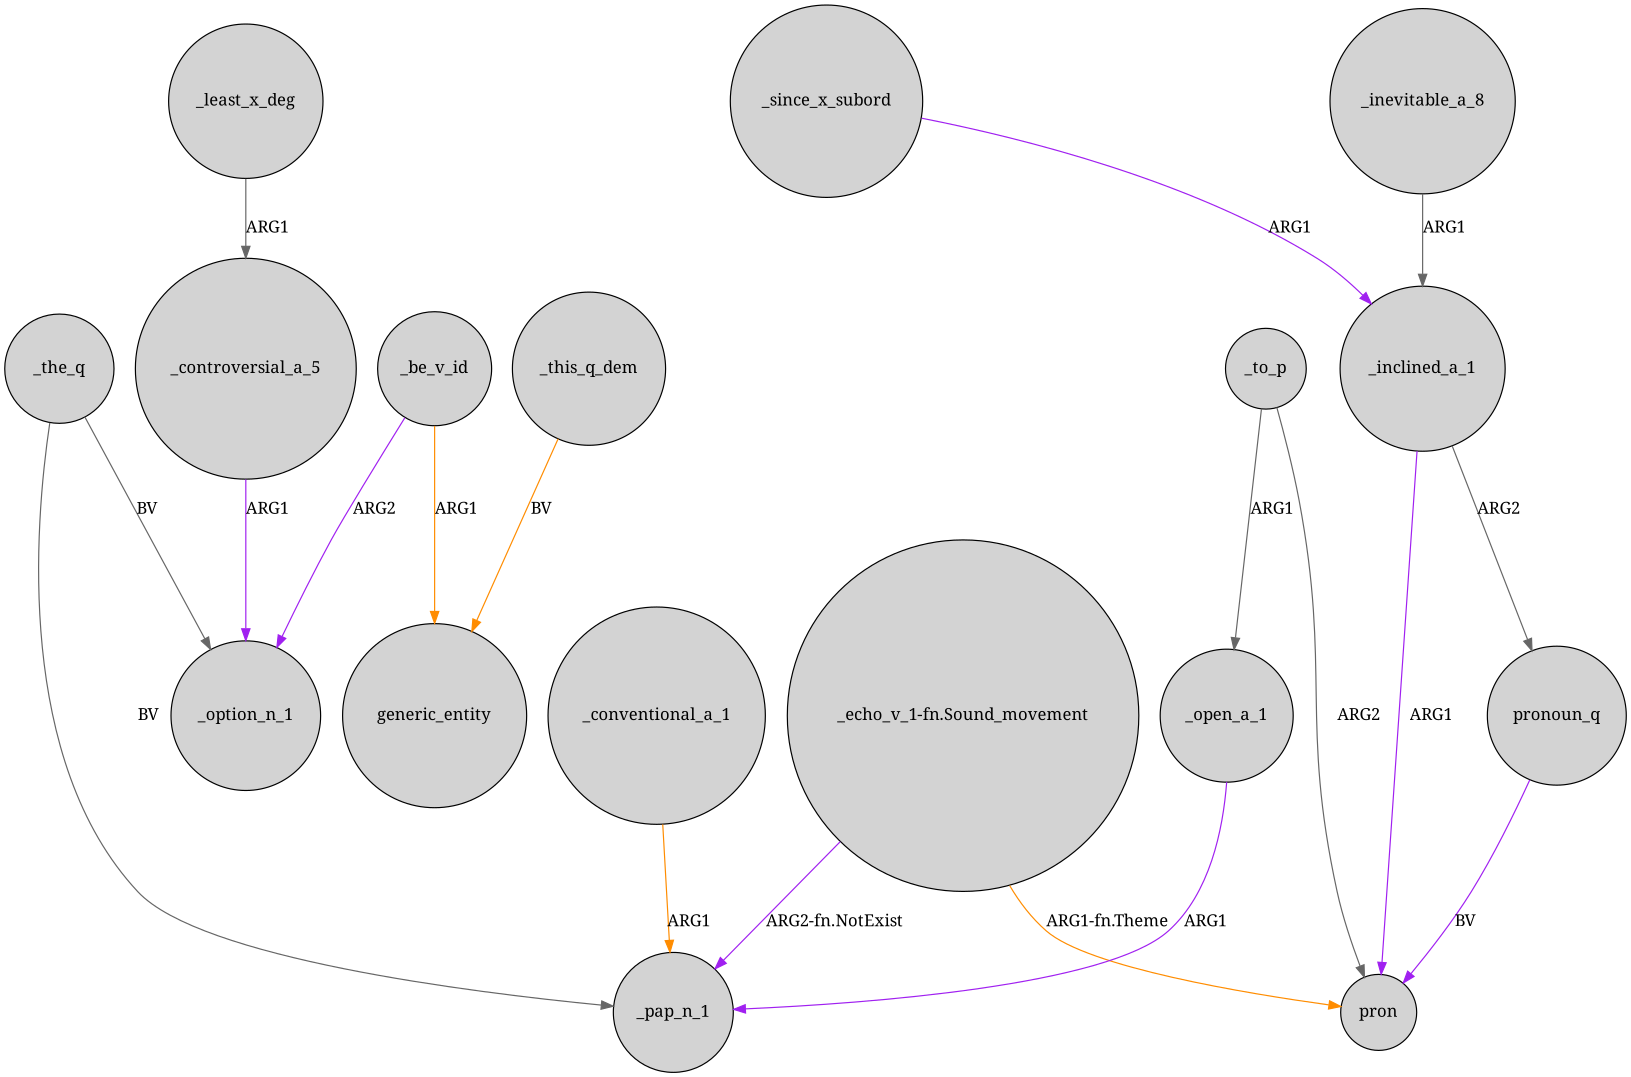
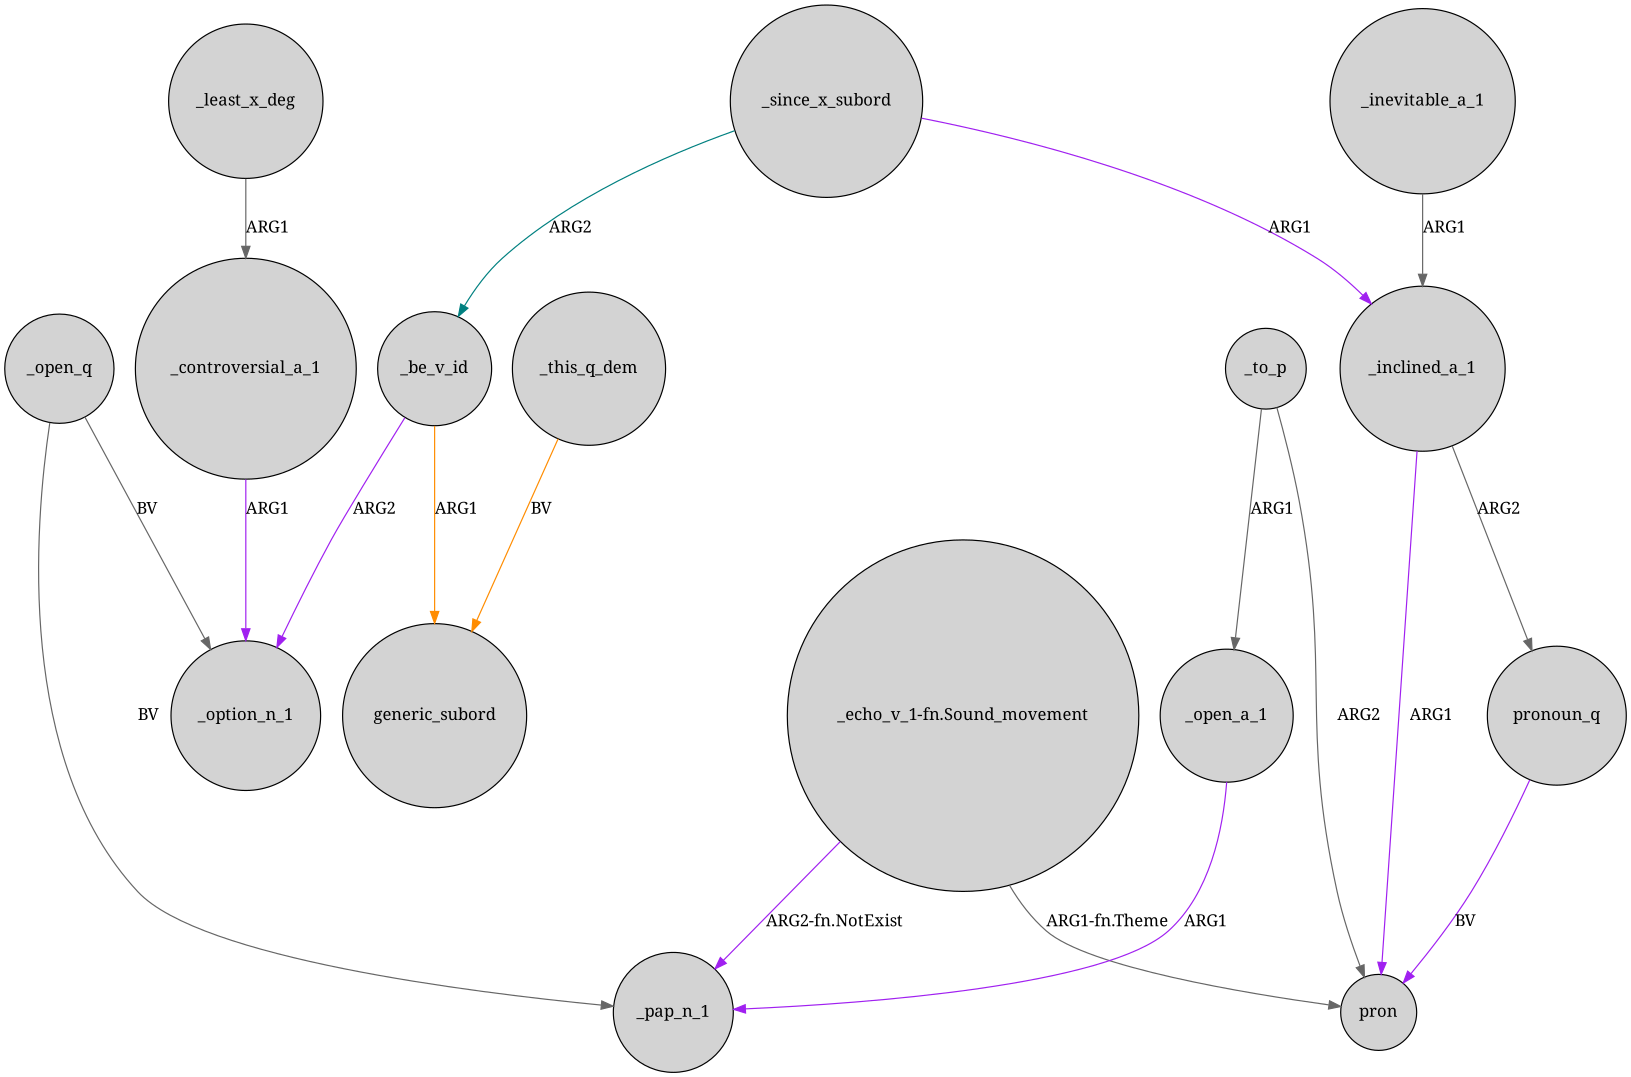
(1423, 101) -> (1423, 101)
none -> (586, 199)
(59, 369) -> (59, 369)
(246, 369) -> (246, 369)
(435, 716) -> (435, 716)
(657, 716) -> none
(1155, 973) -> (1155, 973)
